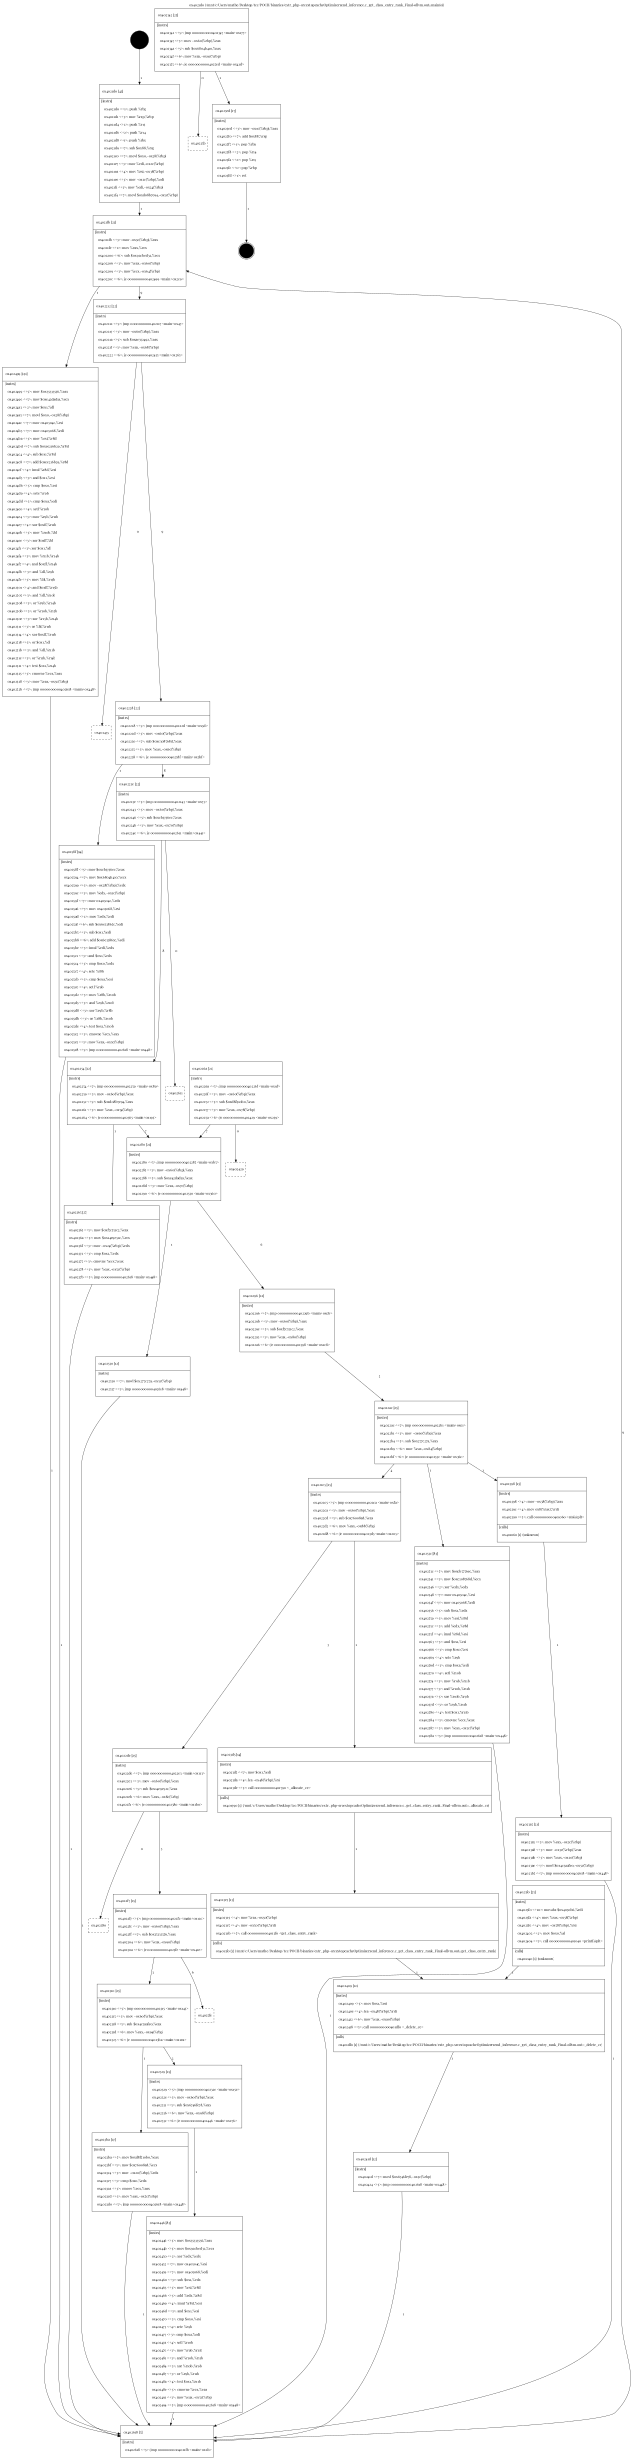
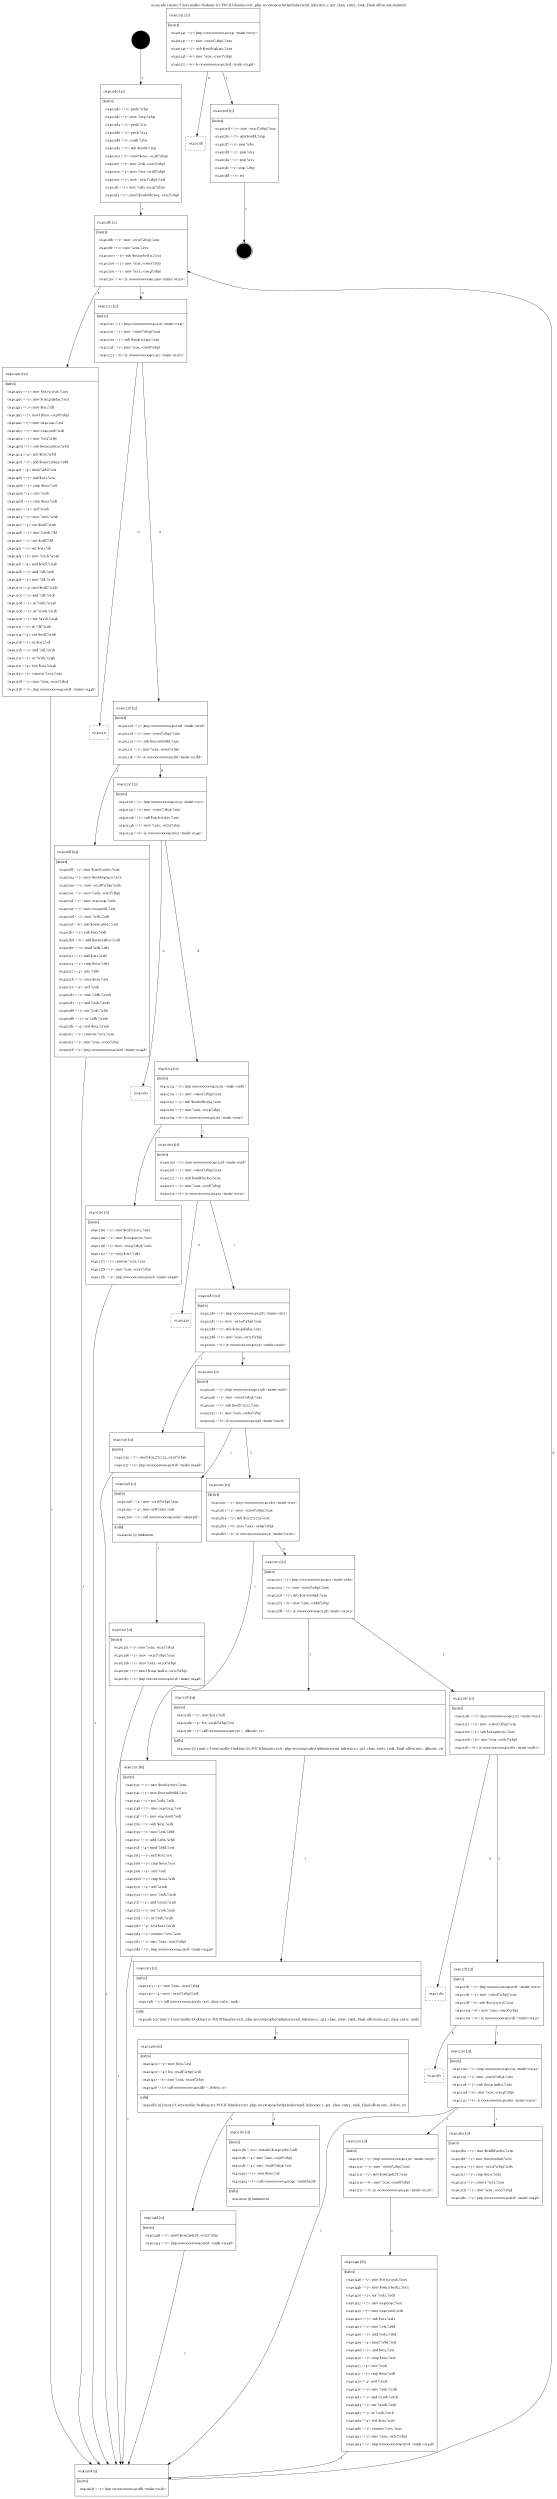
(143, 1130) -> (202, 1130)
(481, 1471) -> (219, 1453)
(513, 1972) -> (273, 2118)
(125, 2319) -> (304, 2254)
